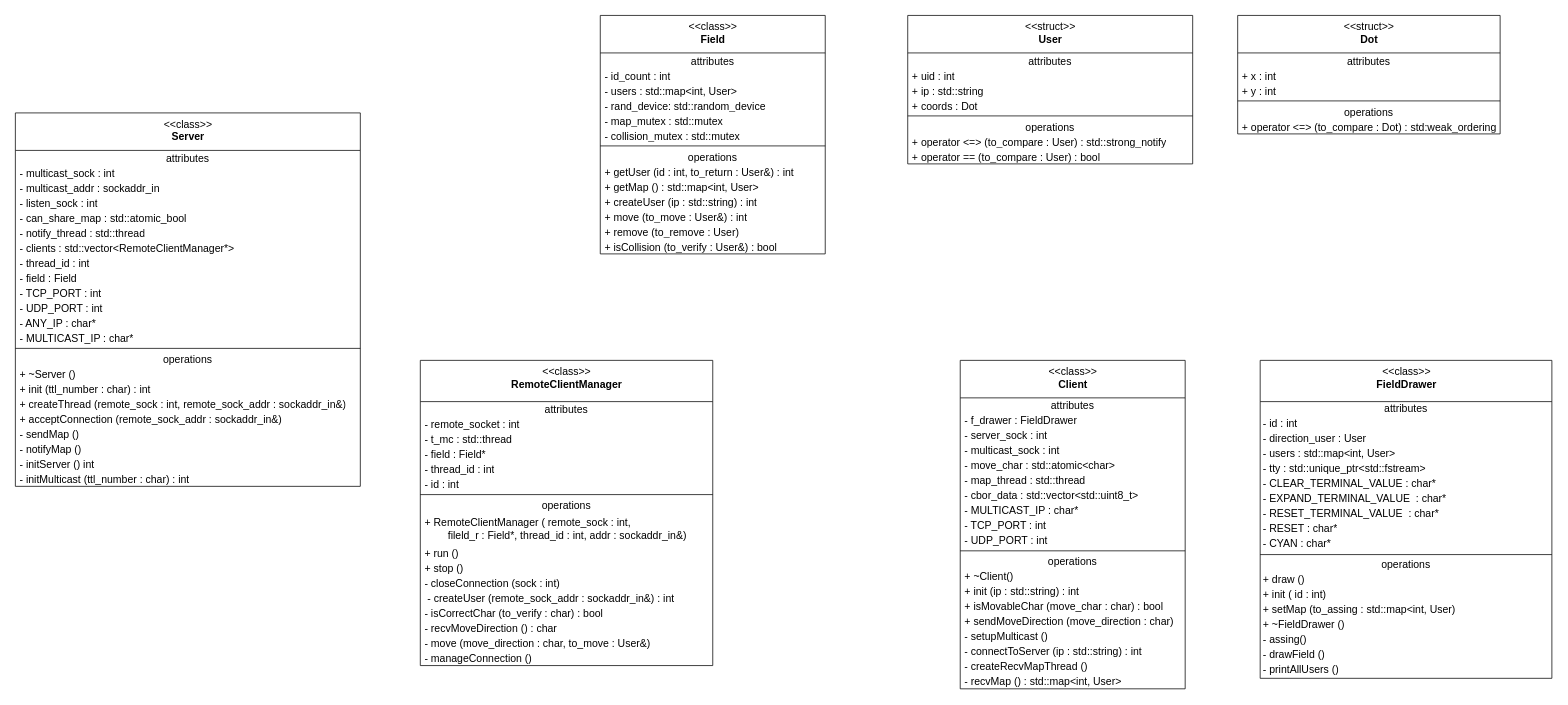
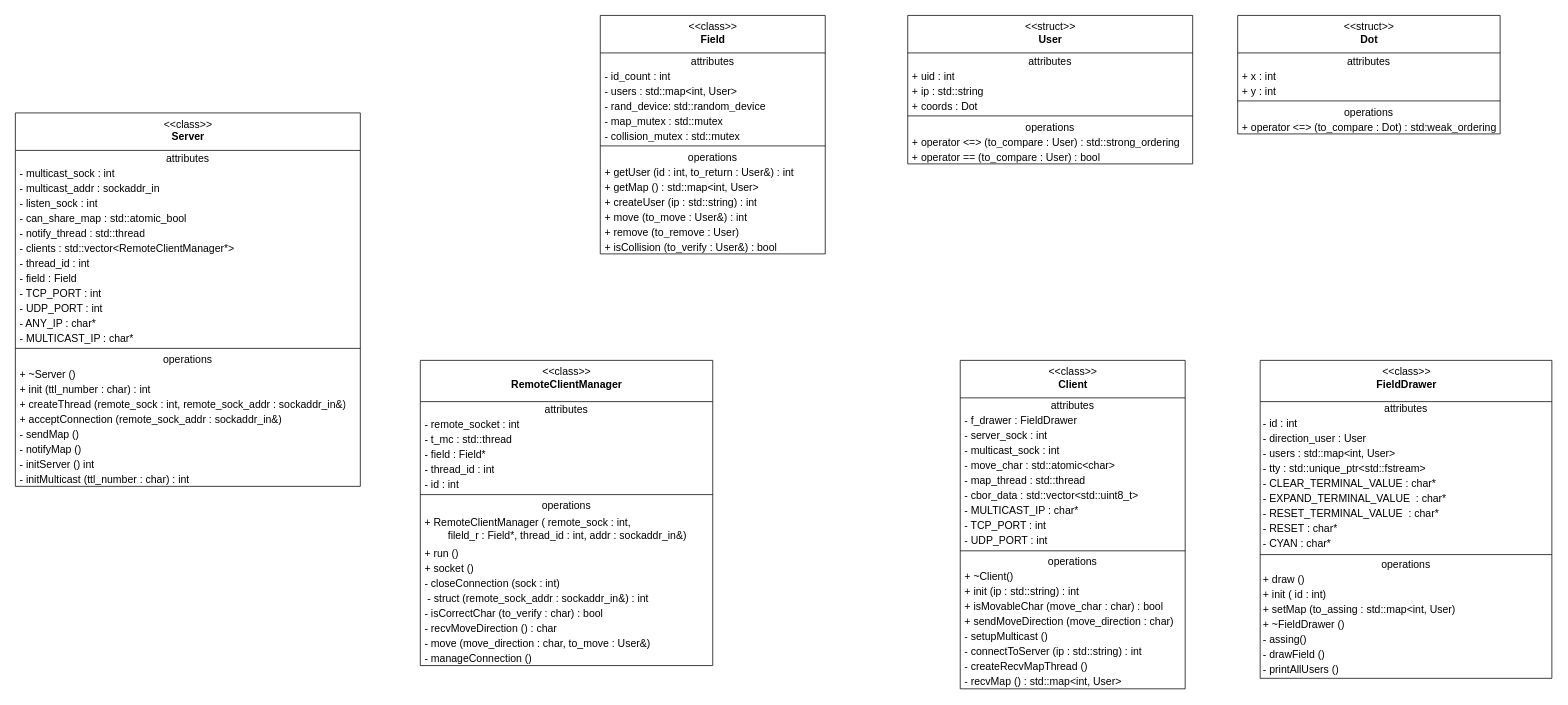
(1058, 141) -> (1064, 141)
(449, 568) -> (454, 568)
(564, 598) -> (552, 598)
